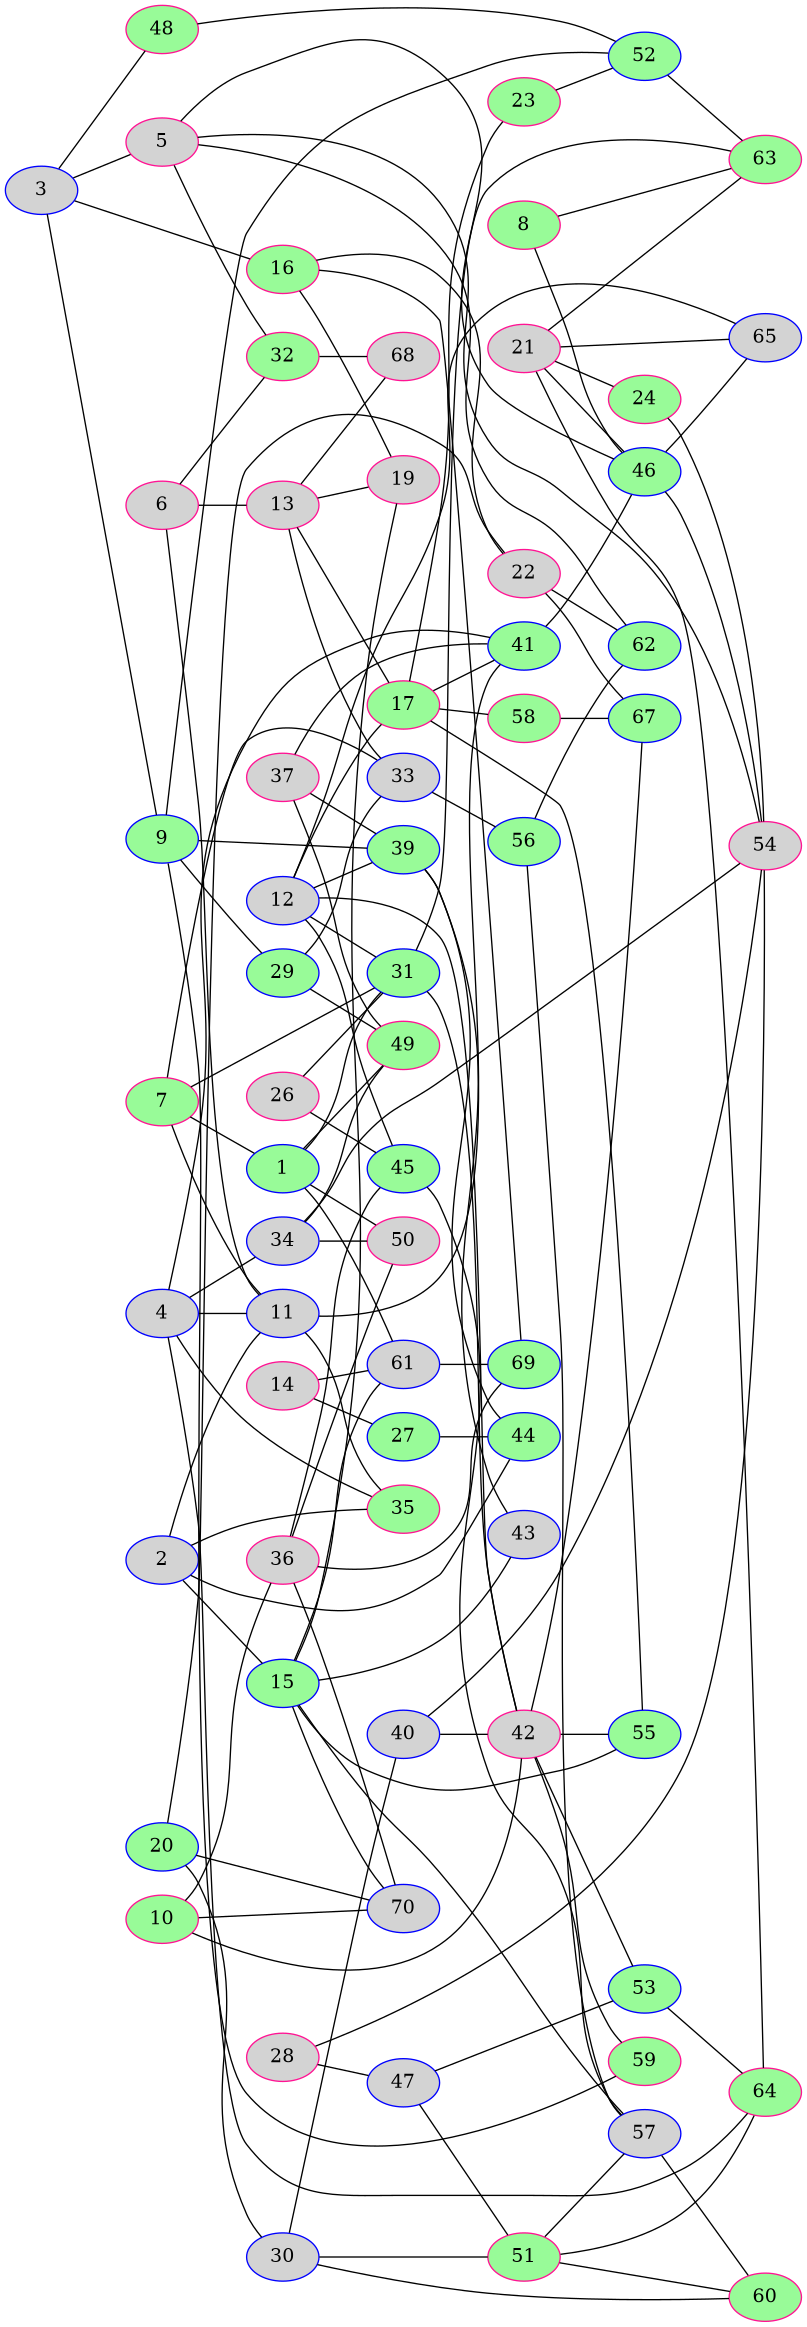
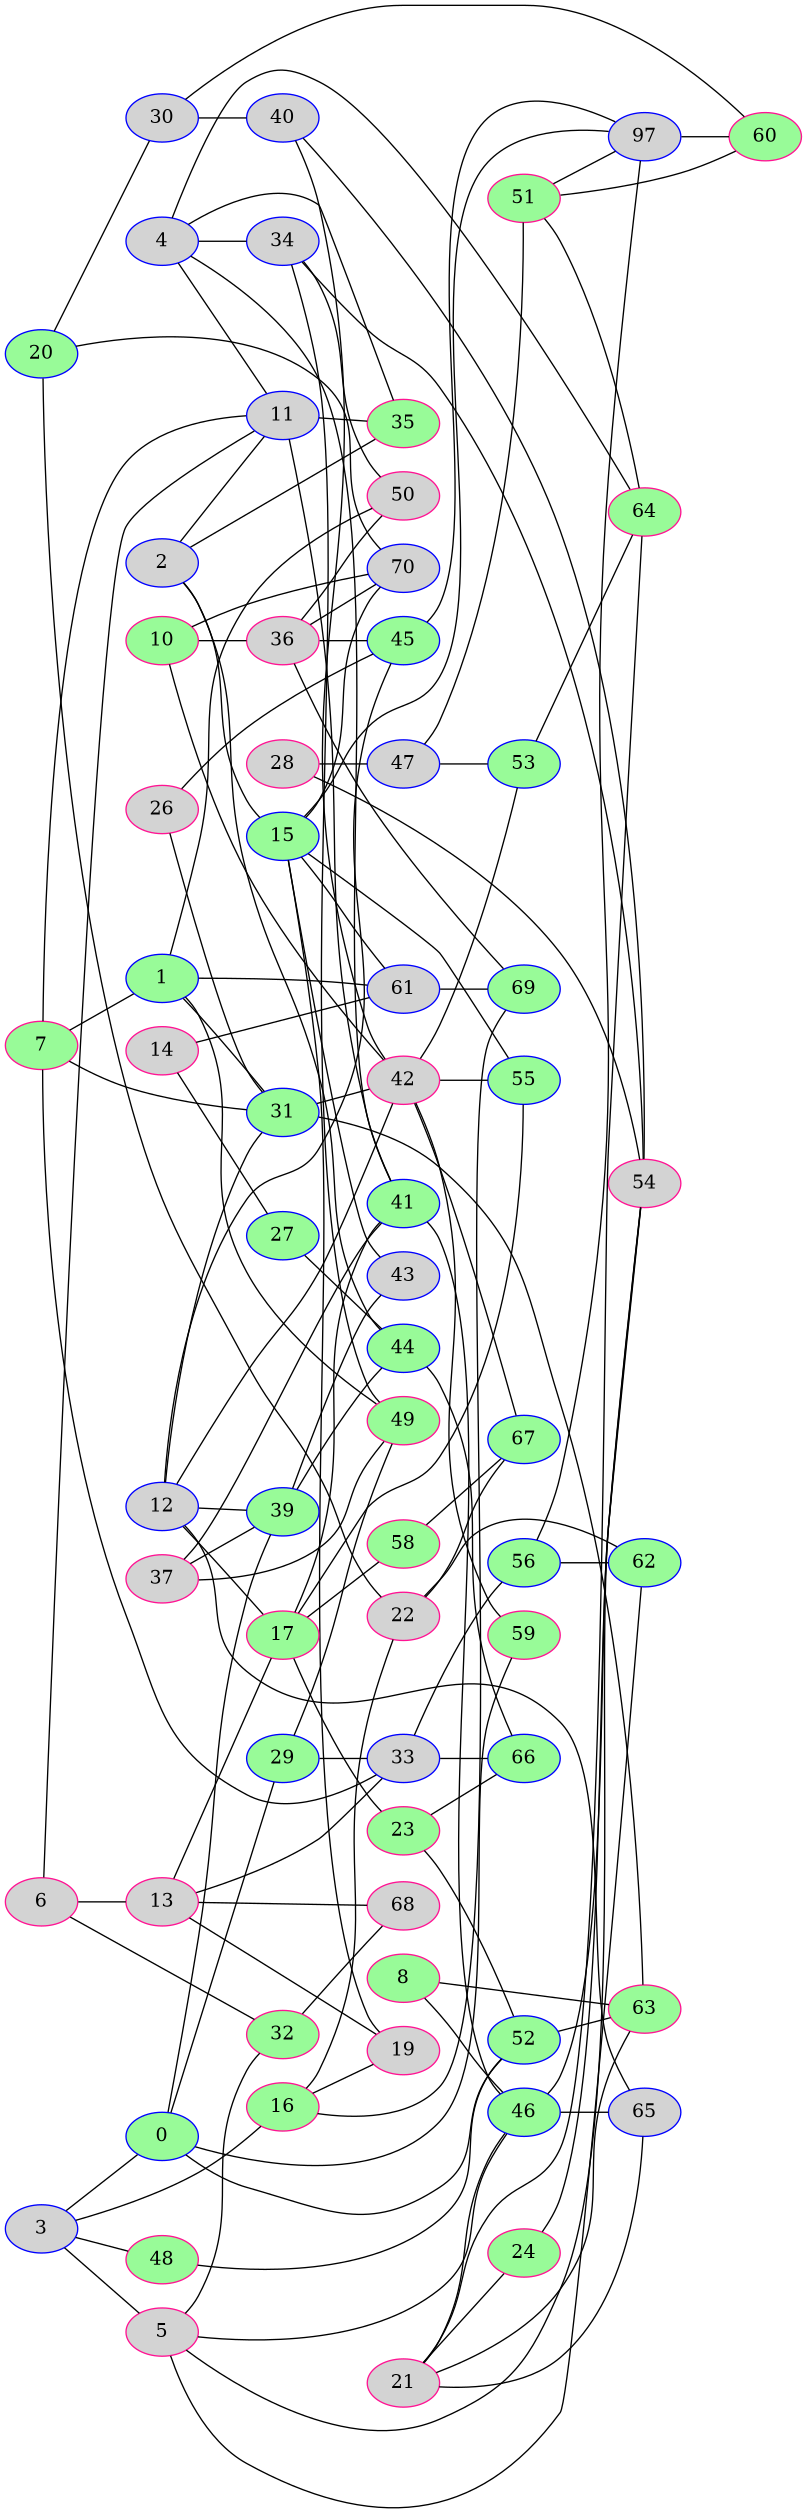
(162, 839) -> (162, 2136)
none -> (524, 1758)
(645, 2134) -> (645, 137)
(404, 2257) -> none
